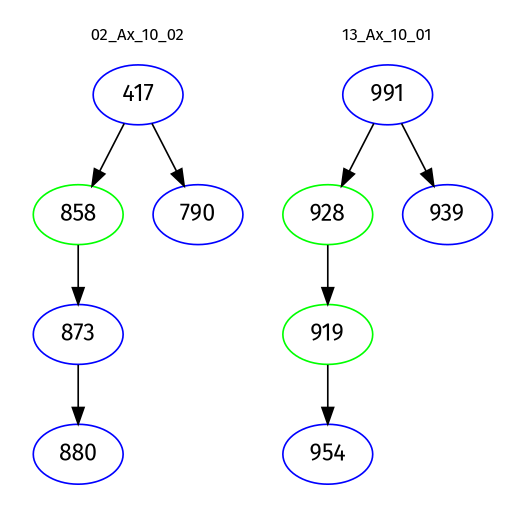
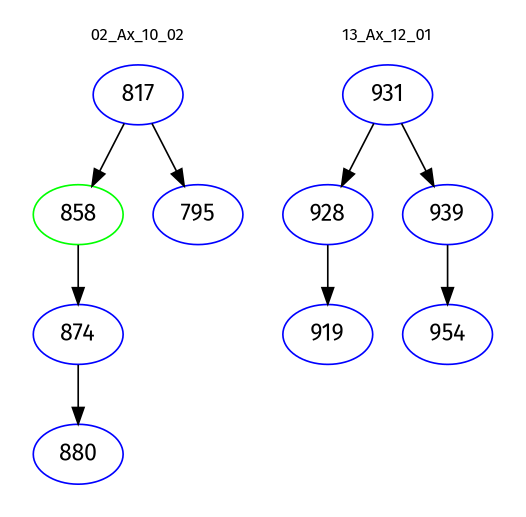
(388, 36) -> (388, 36)
(138, 95) -> (138, 95)
(388, 95) -> (388, 95)
(198, 215) -> (198, 215)
(328, 215) -> (328, 215)
(78, 334) -> (78, 334)
(328, 334) -> (328, 334)
(328, 386) -> (448, 266)
